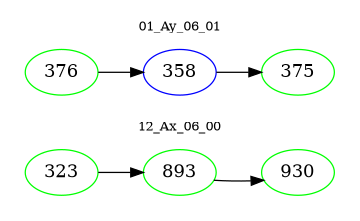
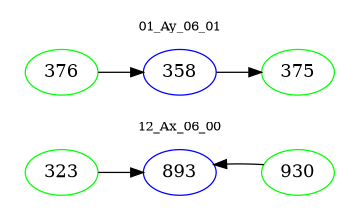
(180, 172) -> (180, 172)
(232, 181) -> (245, 164)
